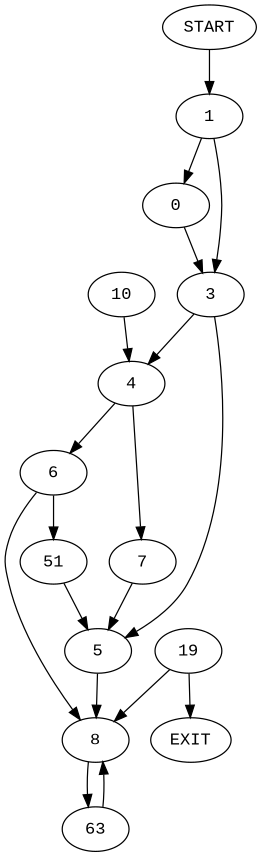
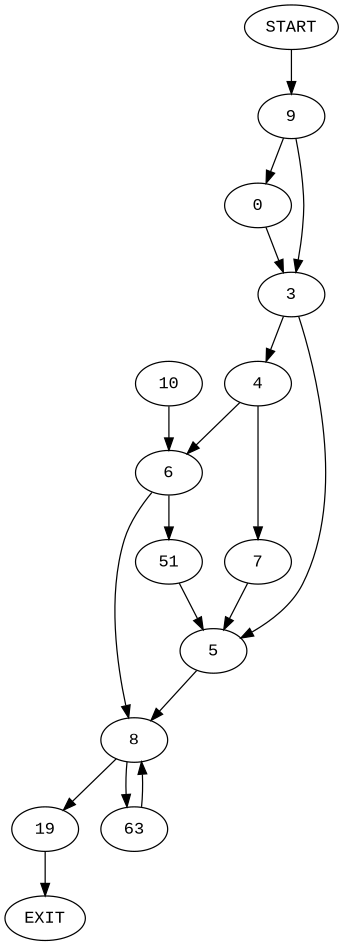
(209, 116) -> (291, 116)
(126, 333) -> (169, 422)
(147, 691) -> (94, 780)
